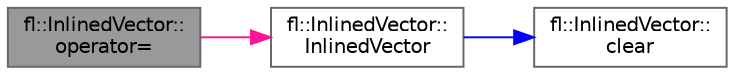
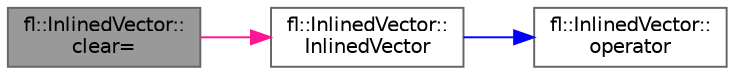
(104, 37) -> (104, 37)
(630, 37) -> (630, 37)
